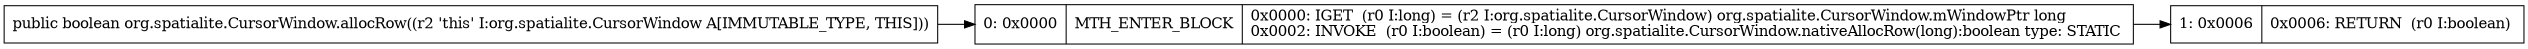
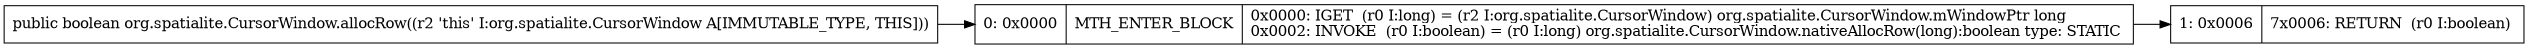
(2393, 24) -> (2393, 24)
